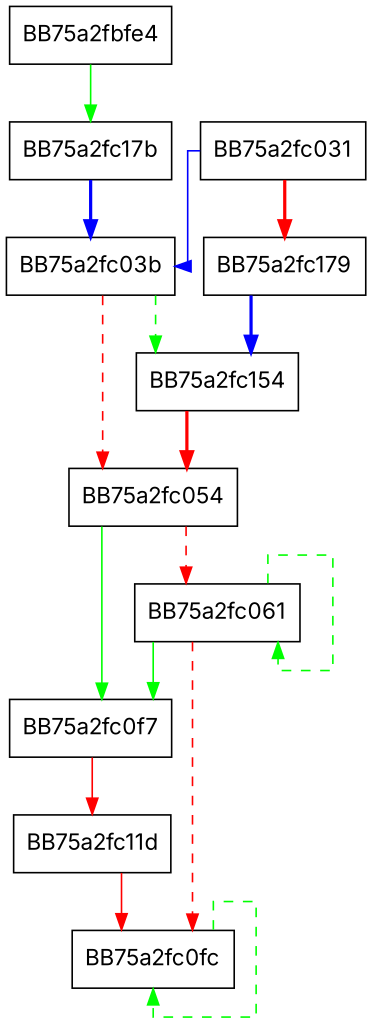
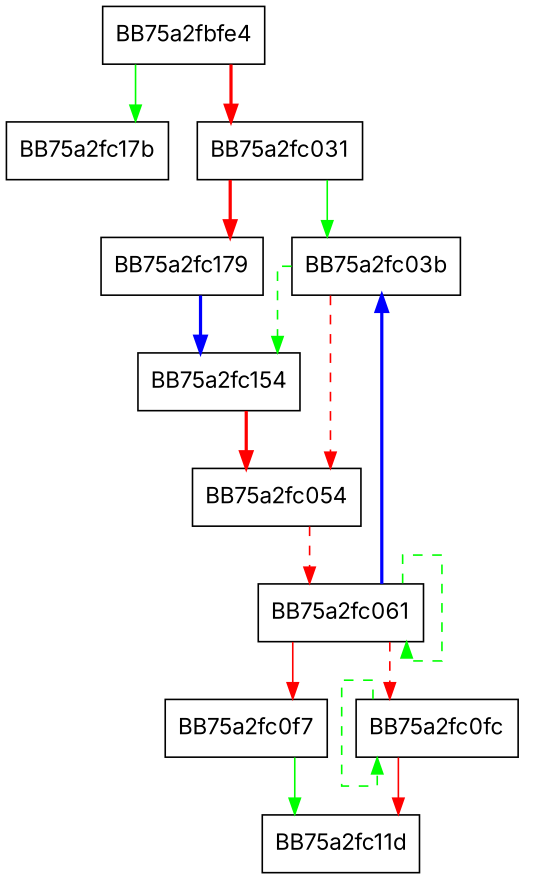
none -> (231, 85)
(91, 200) -> (382, 448)
(188, 203) -> (327, 200)
(102, 605) -> none
(153, 662) -> (293, 662)
(92, 778) -> (295, 778)
(122, 893) -> (398, 778)
